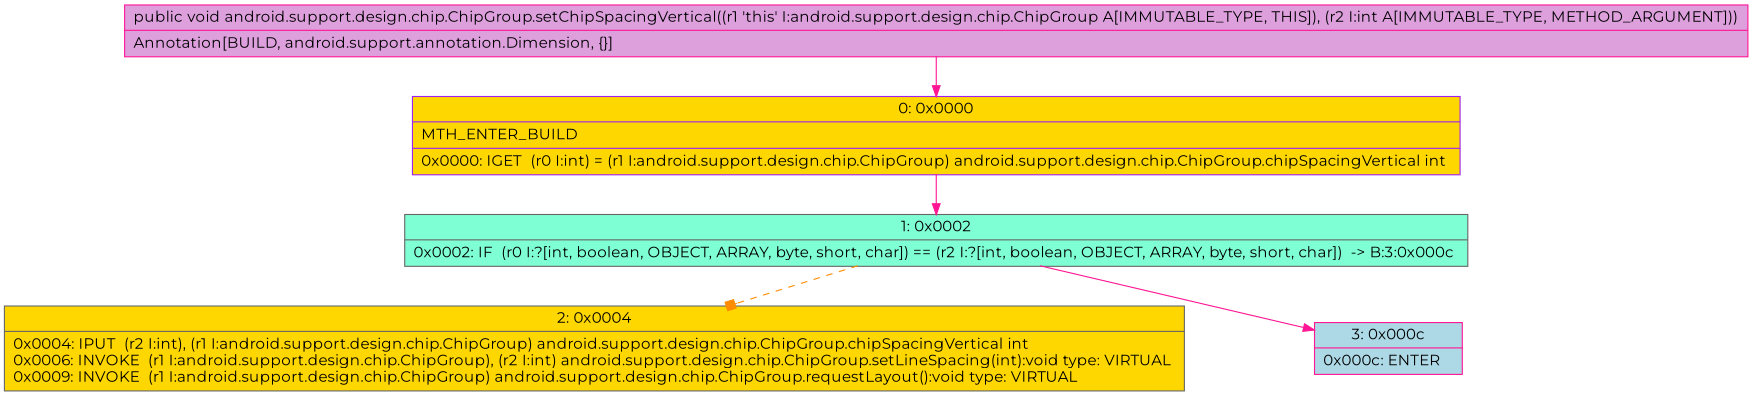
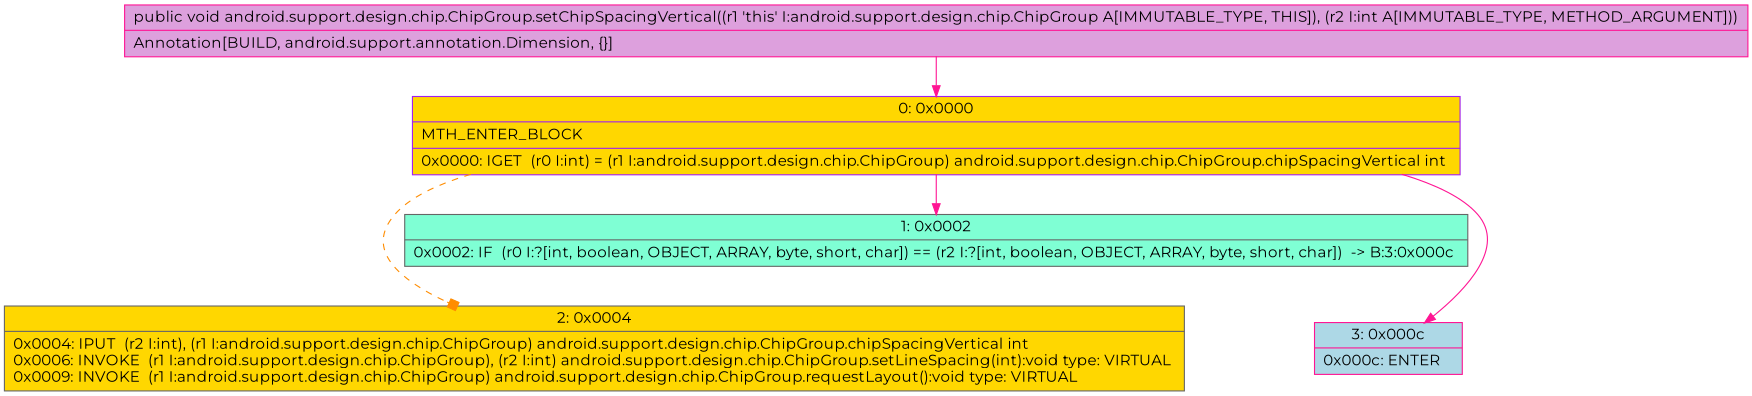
(500, 135) -> (502, 135)
(798, 284) -> (386, 229)
(1172, 297) -> (1486, 231)
